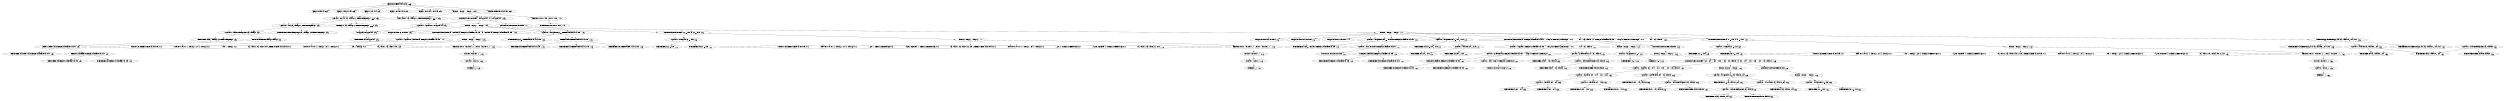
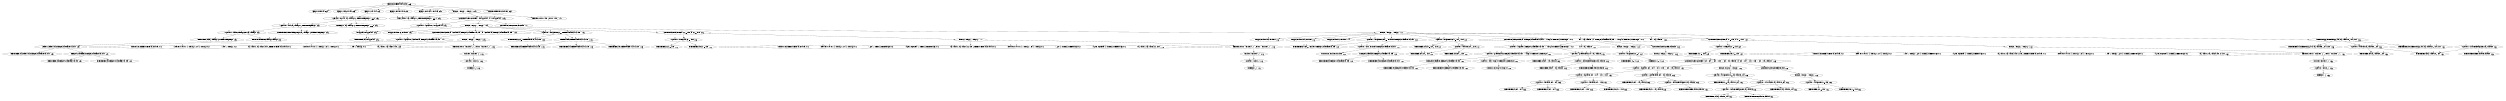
(552, 26) -> none
